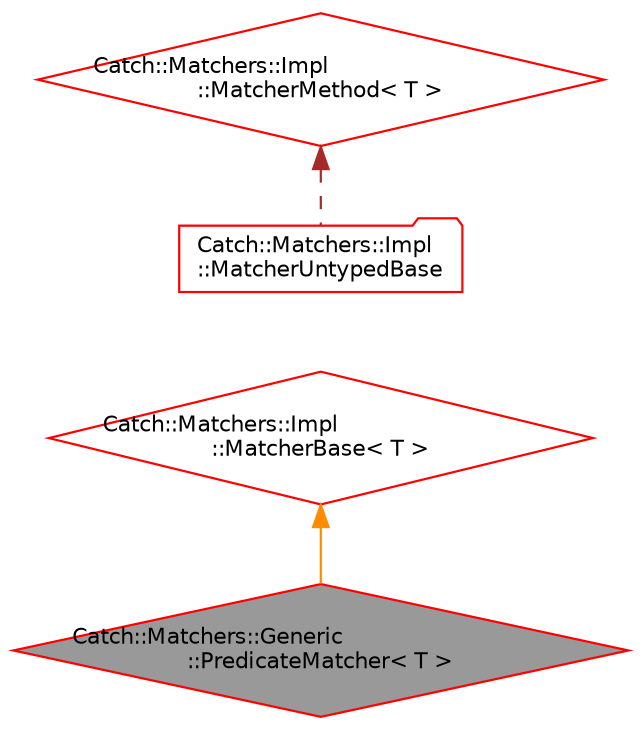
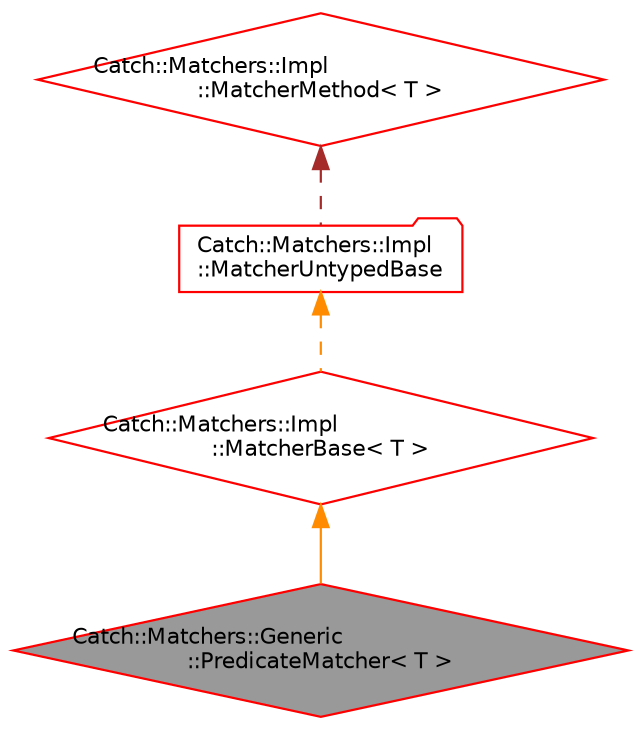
none -> (321, 343)
